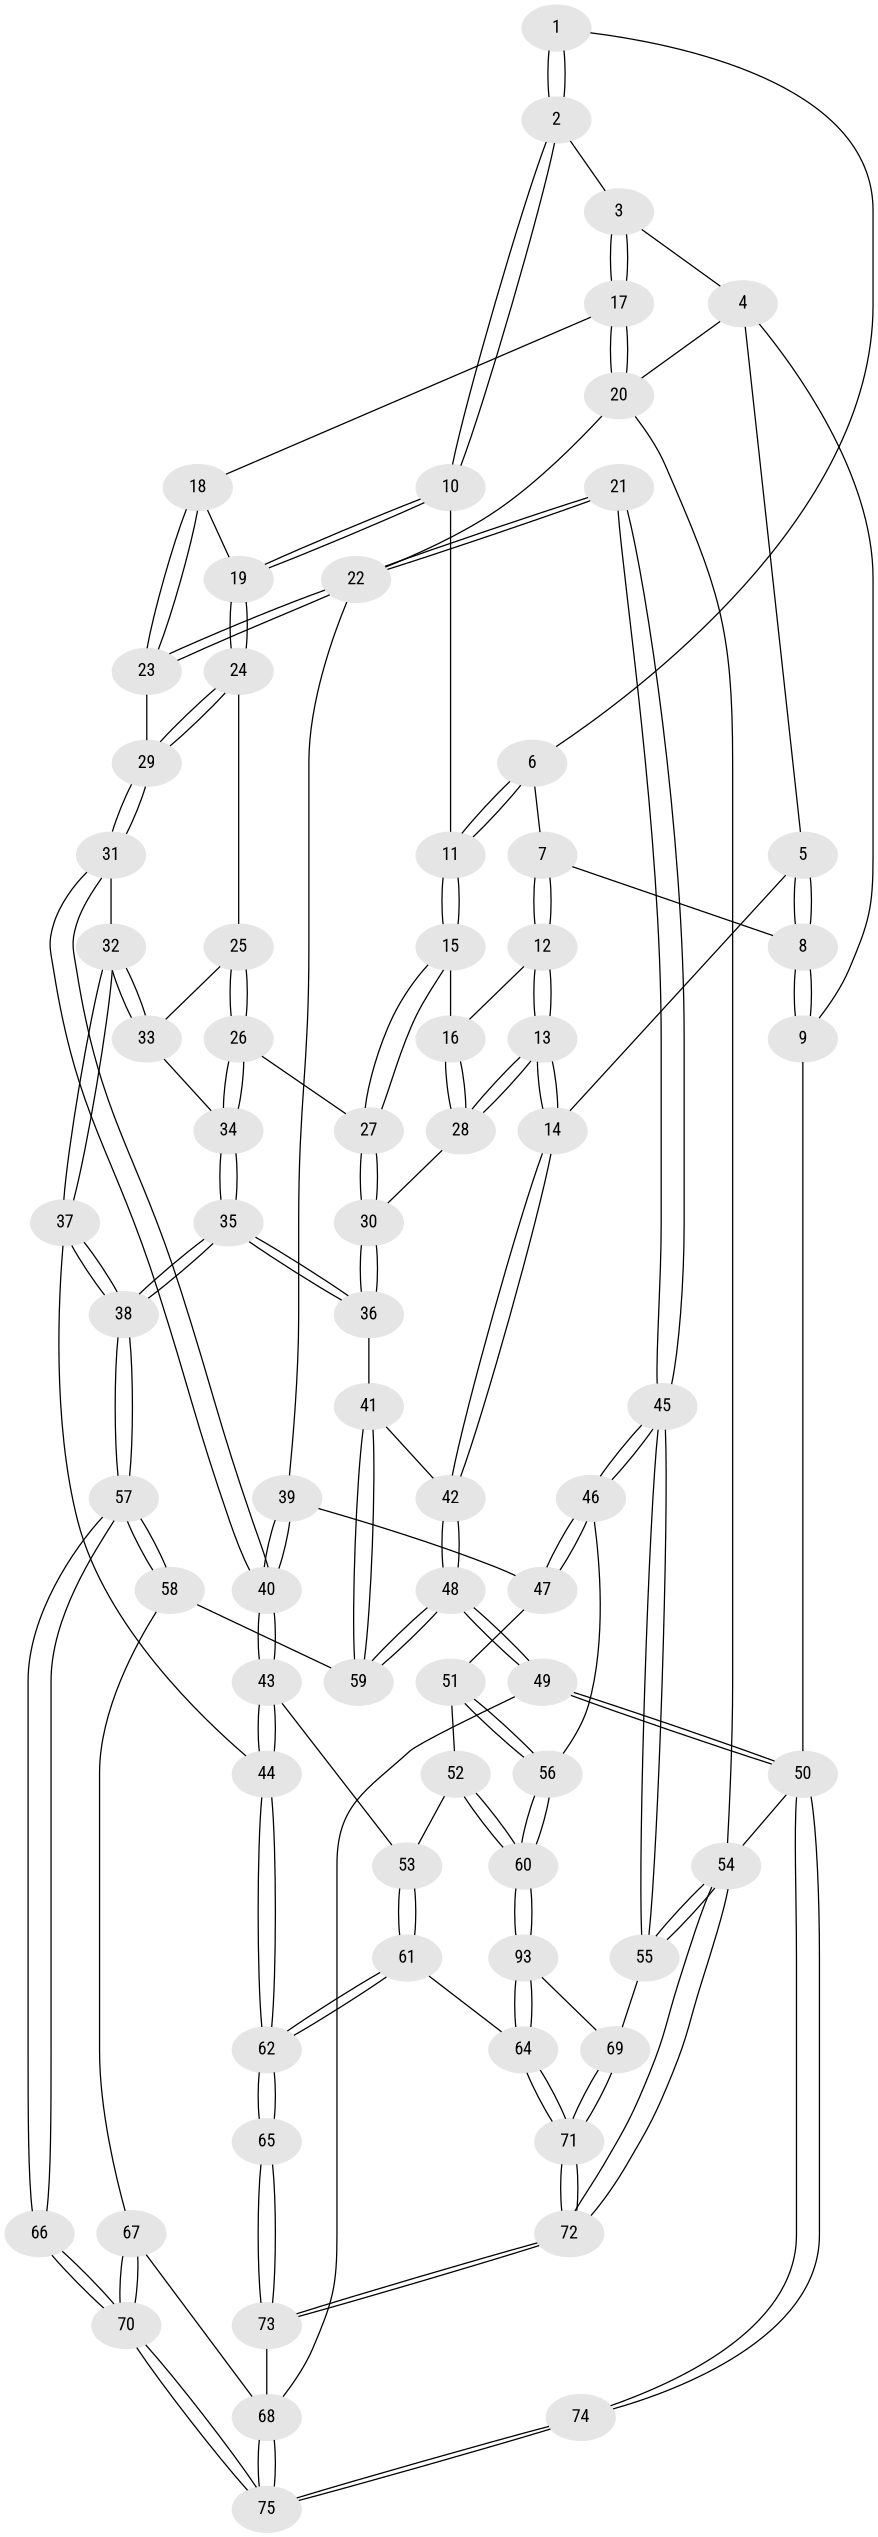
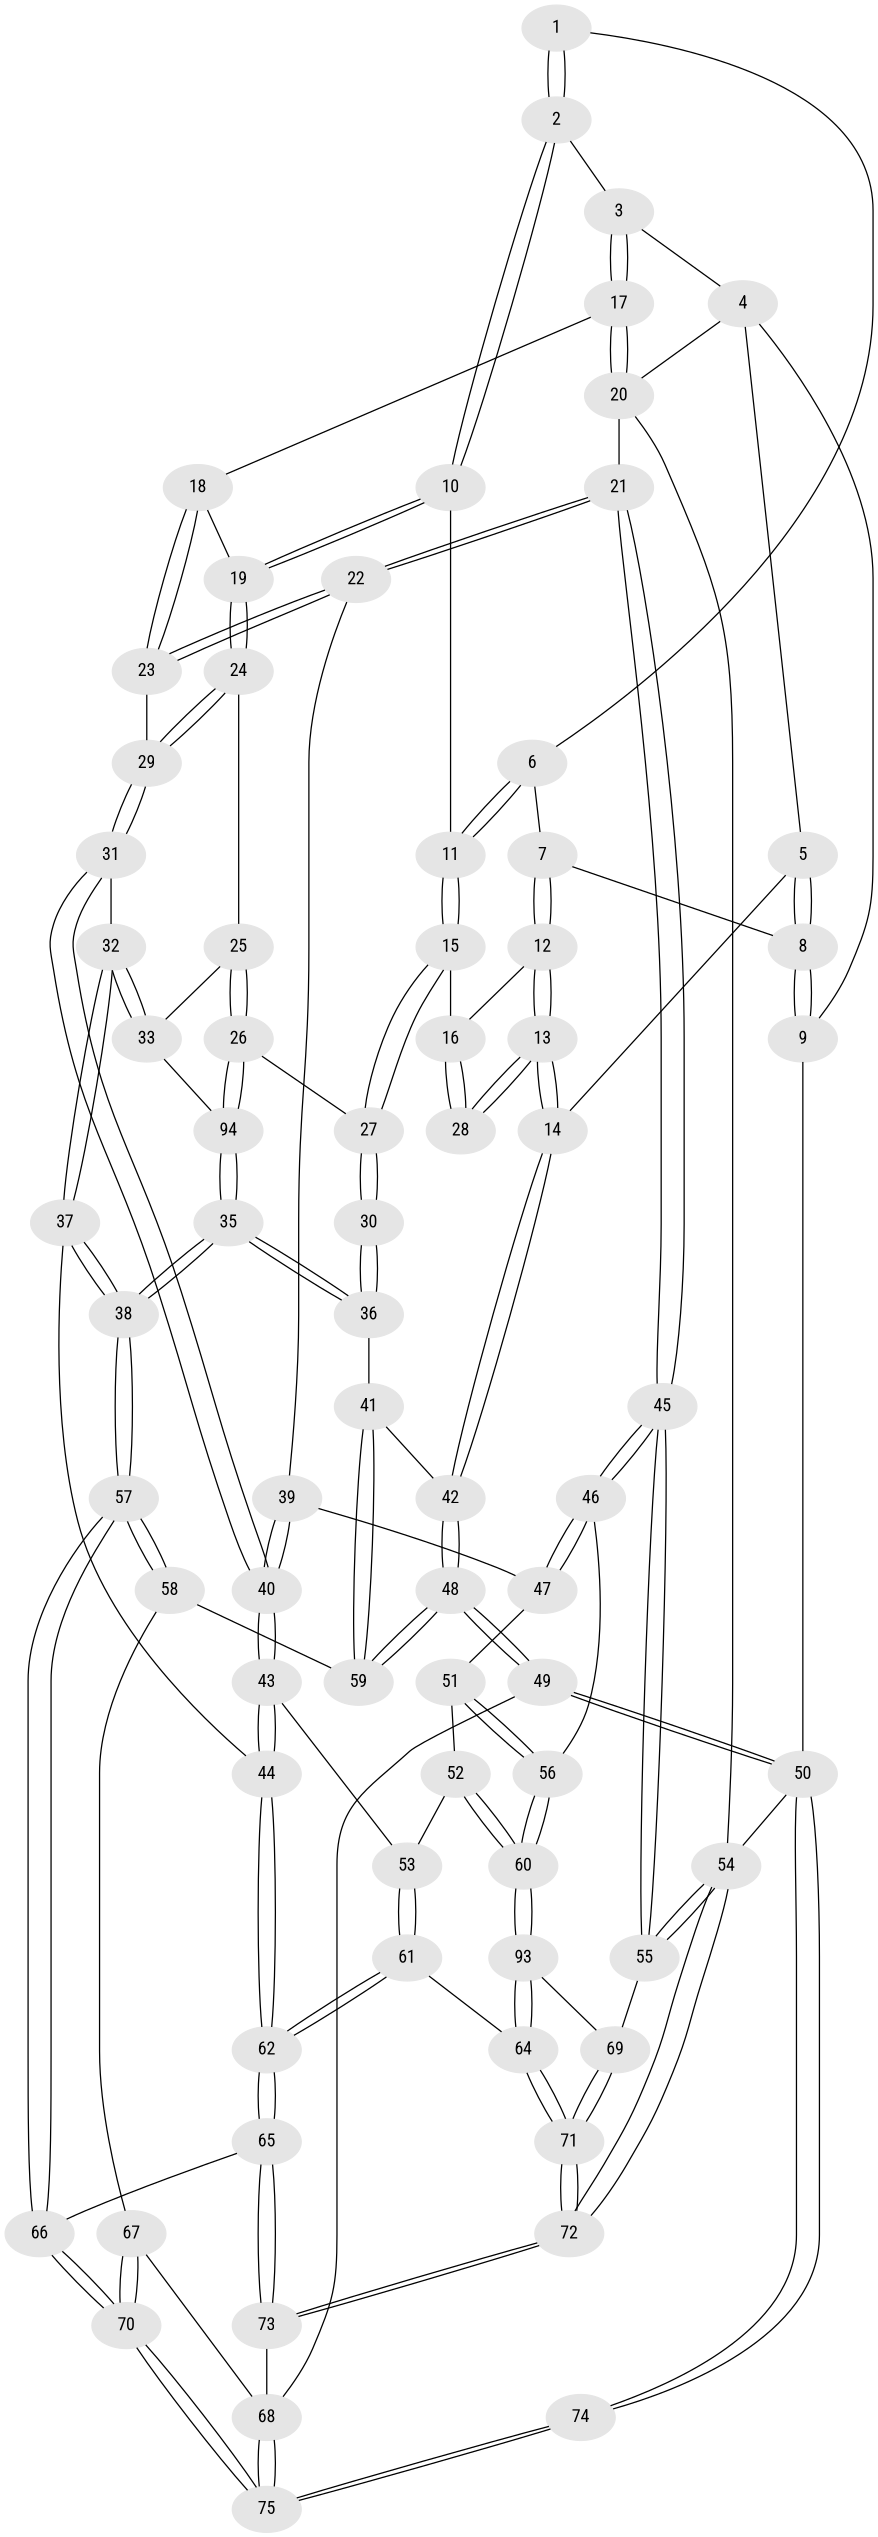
(503, 506) -> (619, 442)
(228, 1131) -> (228, 1131)
(415, 1177) -> none
none -> (151, 2185)
